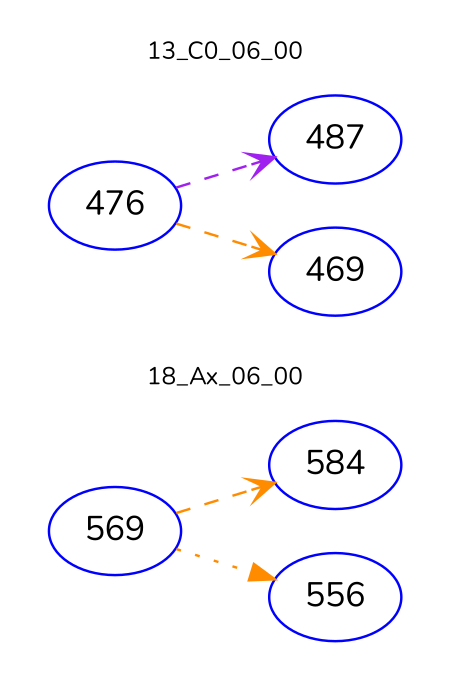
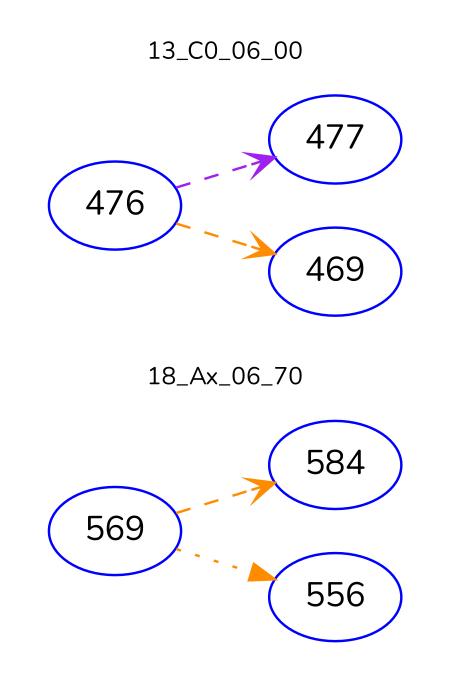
(335, 139) -> (335, 139)
(225, 378) -> (225, 378)
